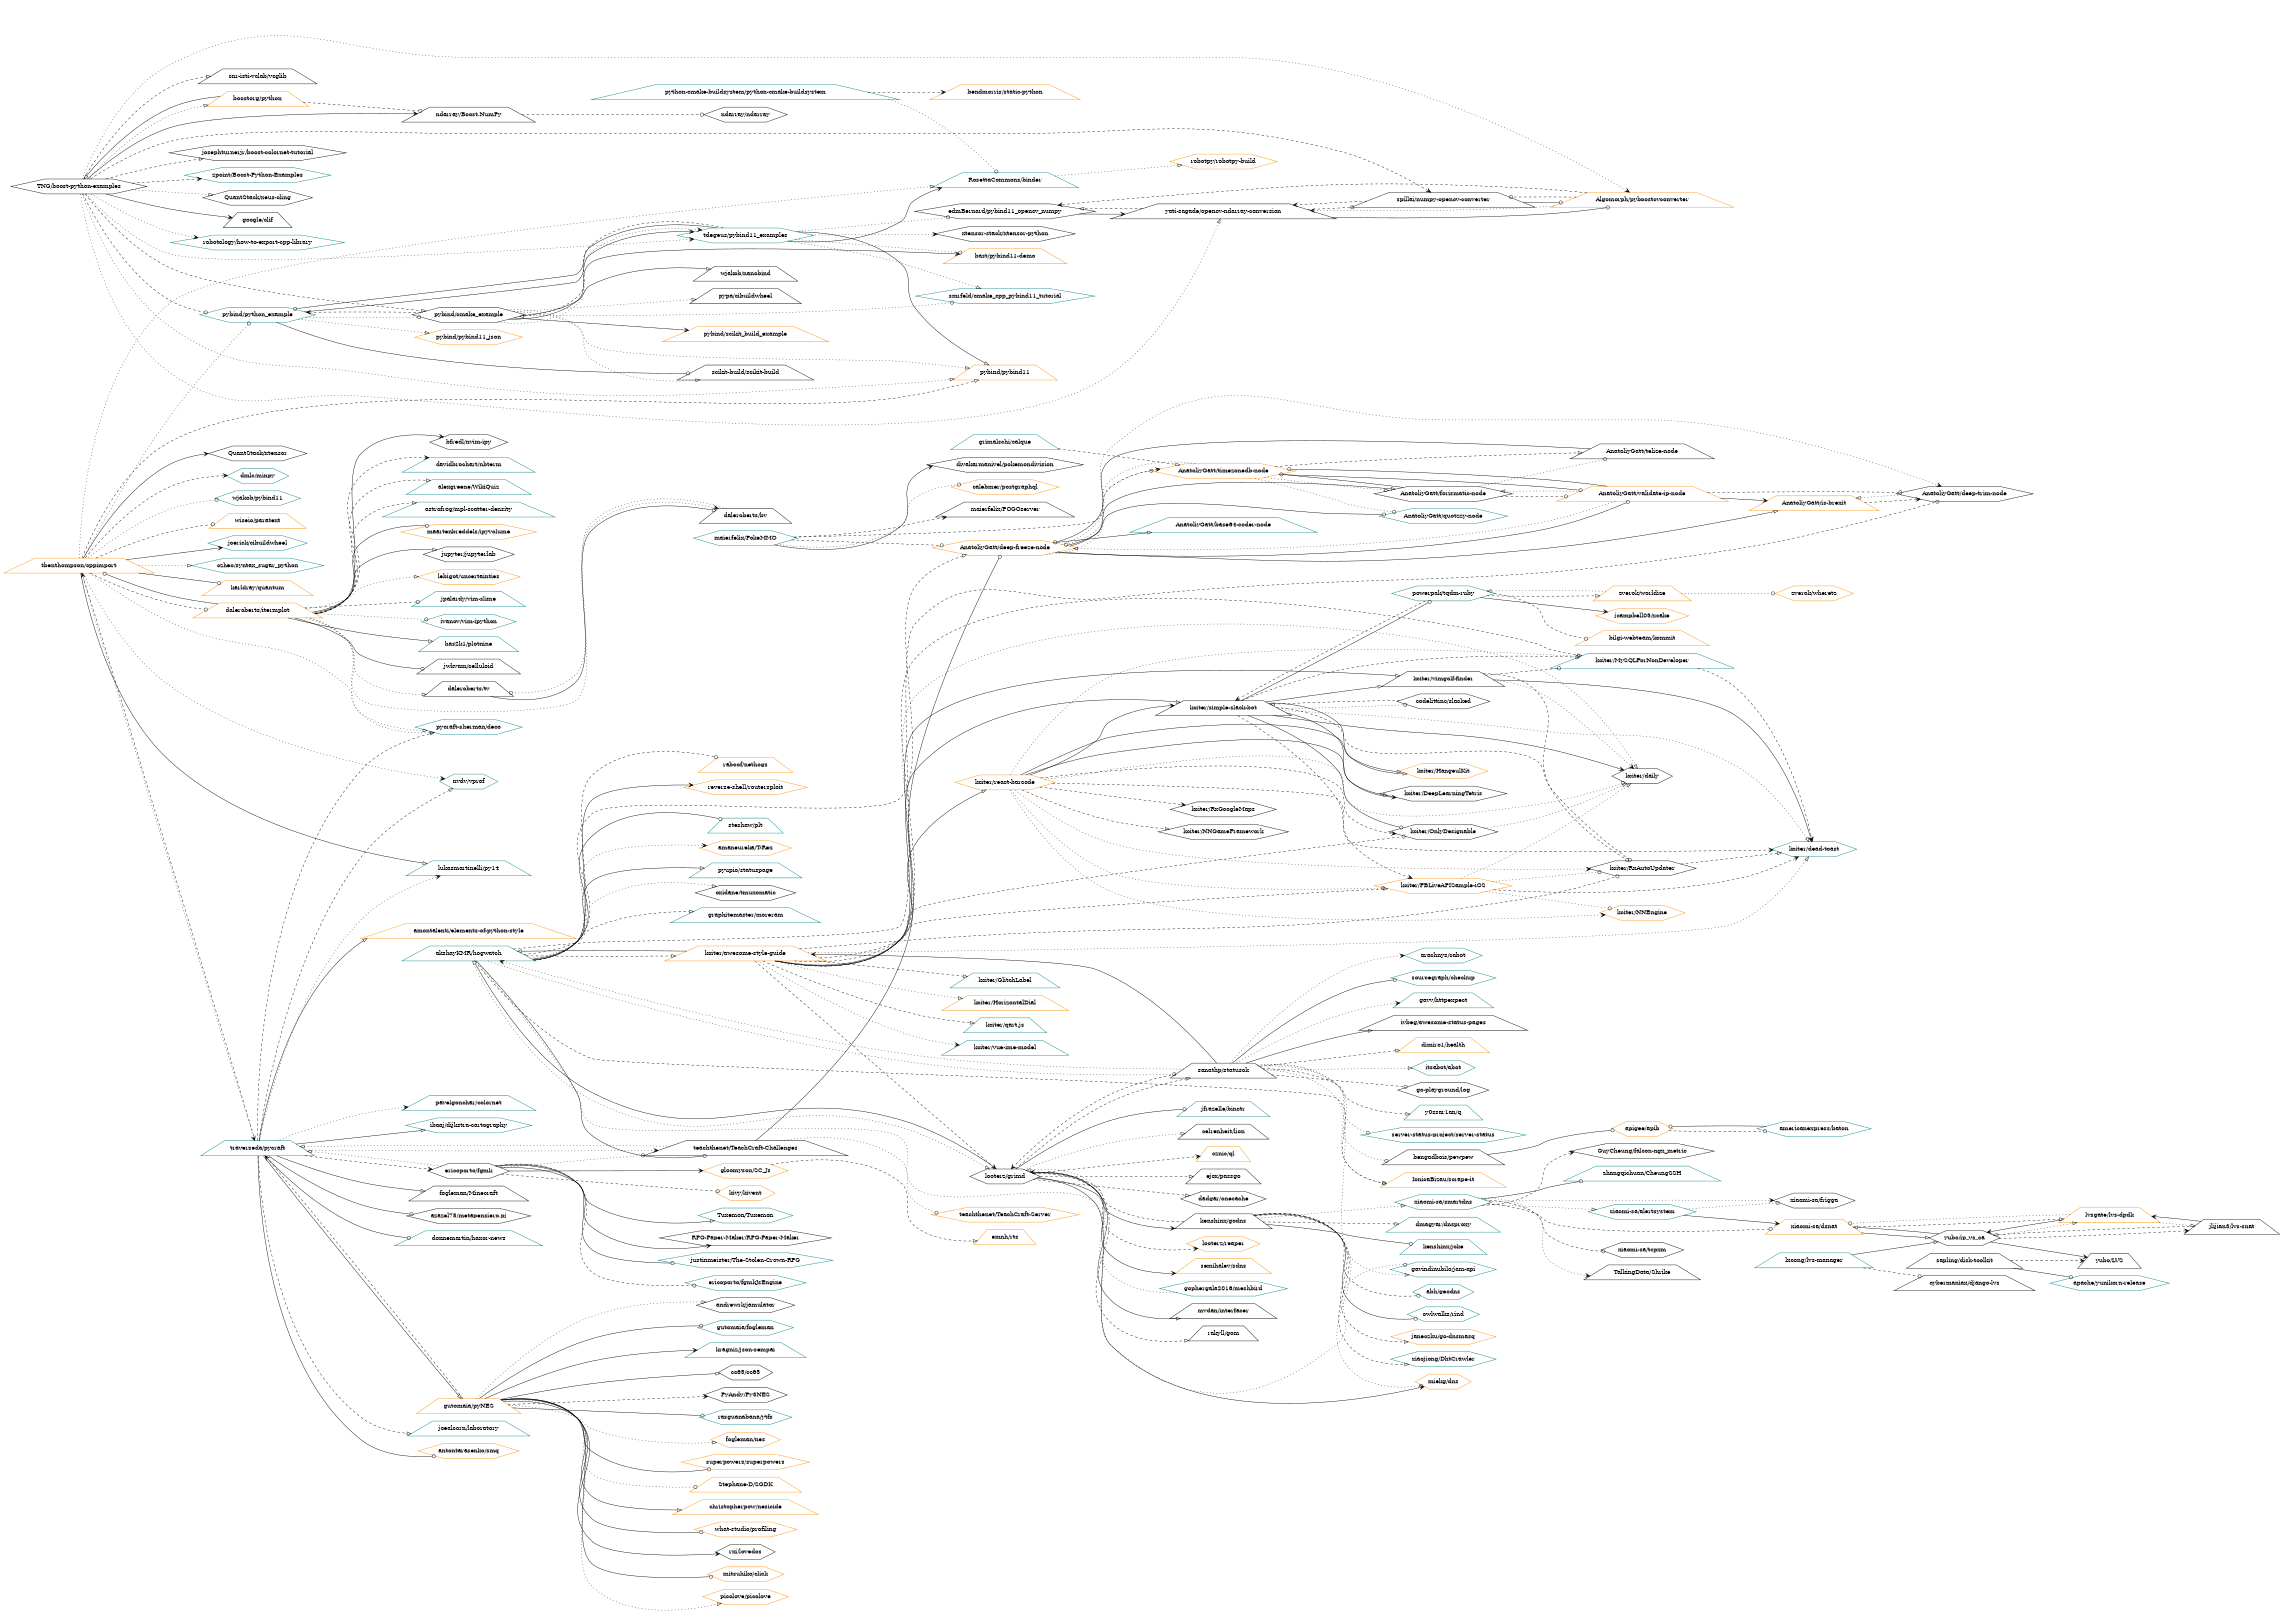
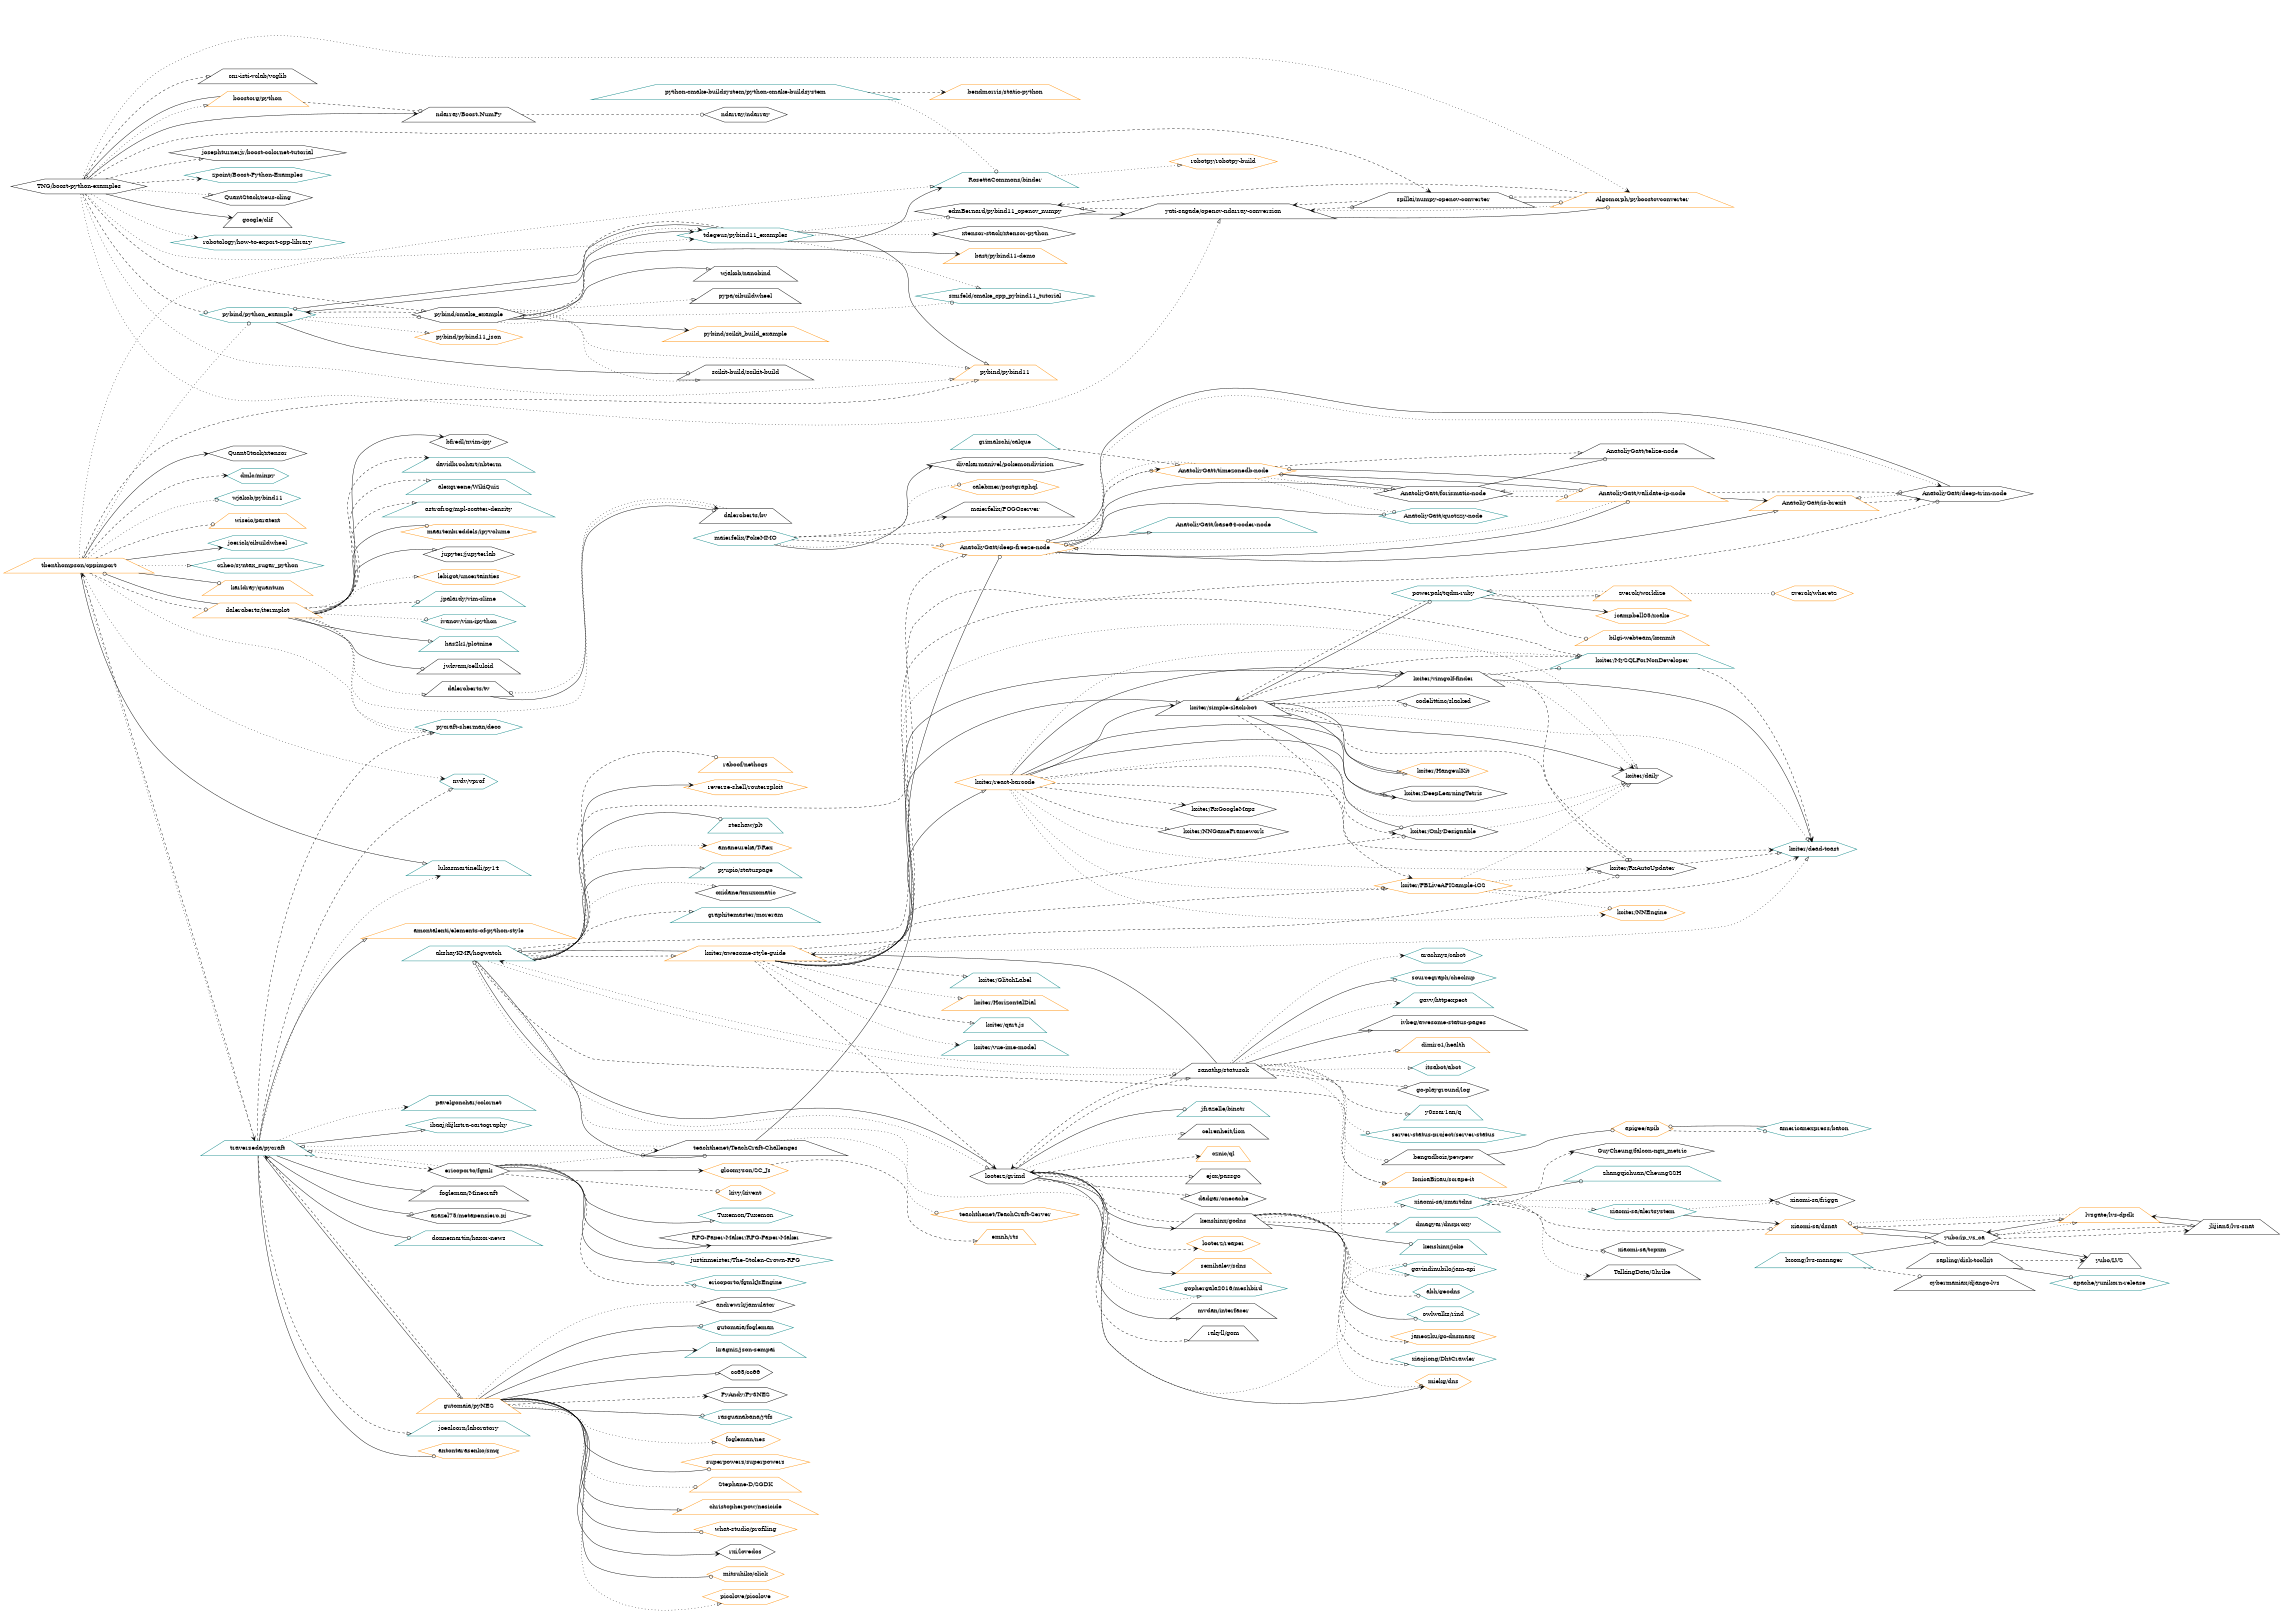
(881, 246) -> none
(1294, 441) -> (1461, 412)
(1541, 473) -> (1541, 473)
none -> (1190, 676)
(2175, 1224) -> (2175, 1224)
(1107, 1270) -> (1106, 1275)
(746, 1372) -> (746, 1372)
